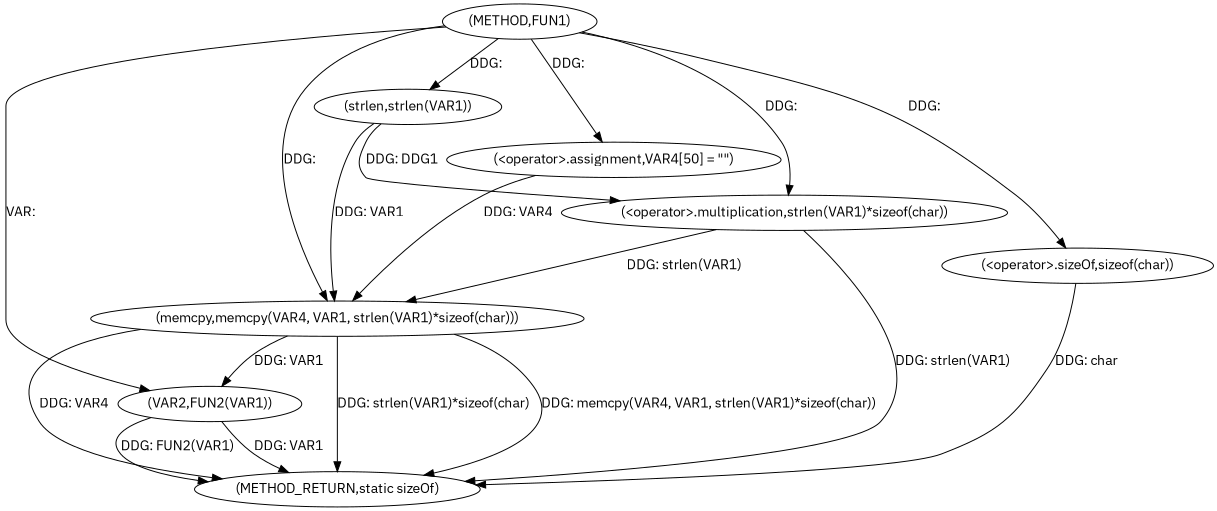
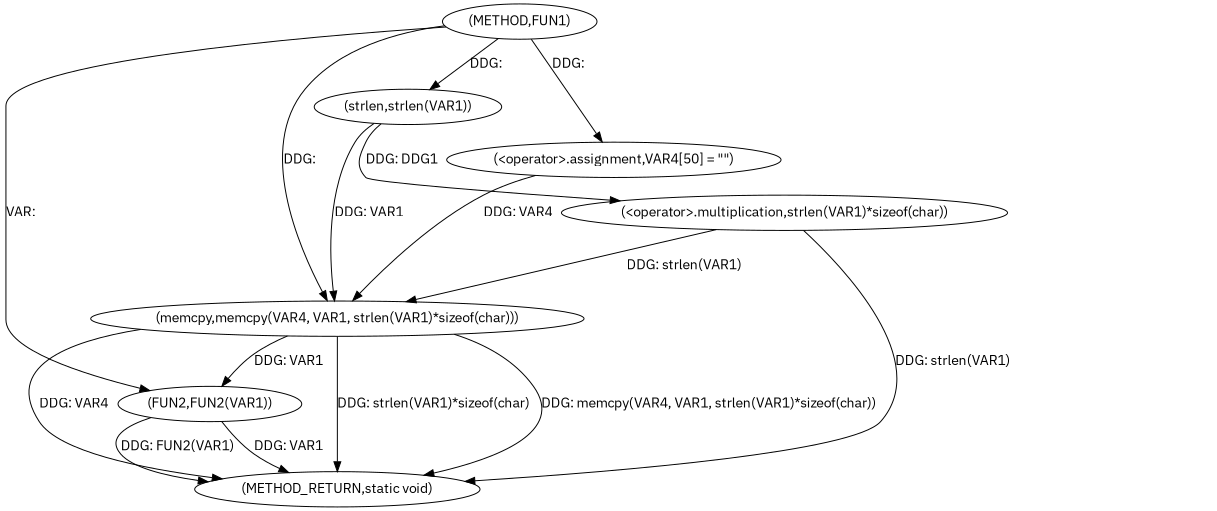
(712, 80) -> none
(1078, 266) -> none
(210, 404) -> (210, 404)
(337, 489) -> (337, 489)
